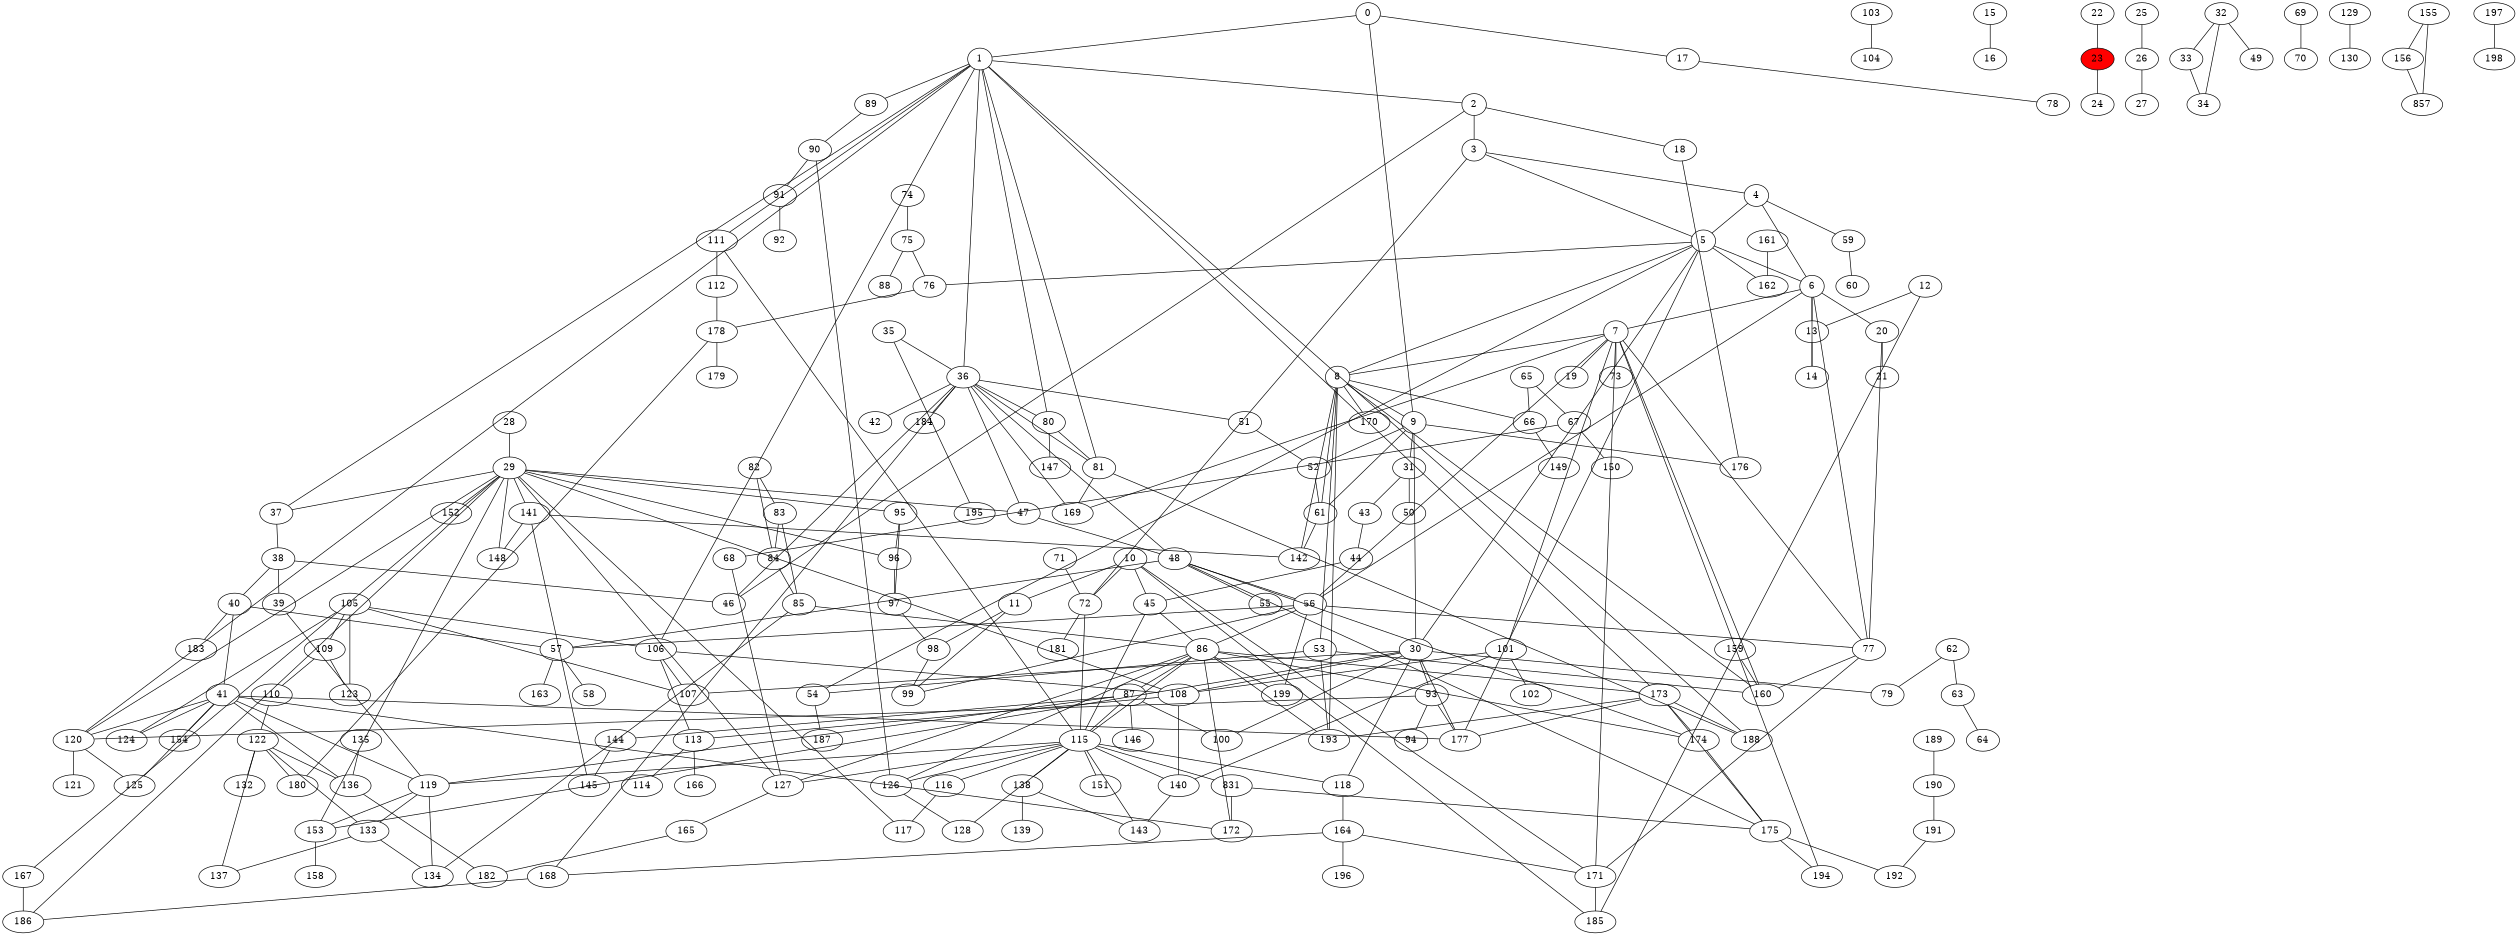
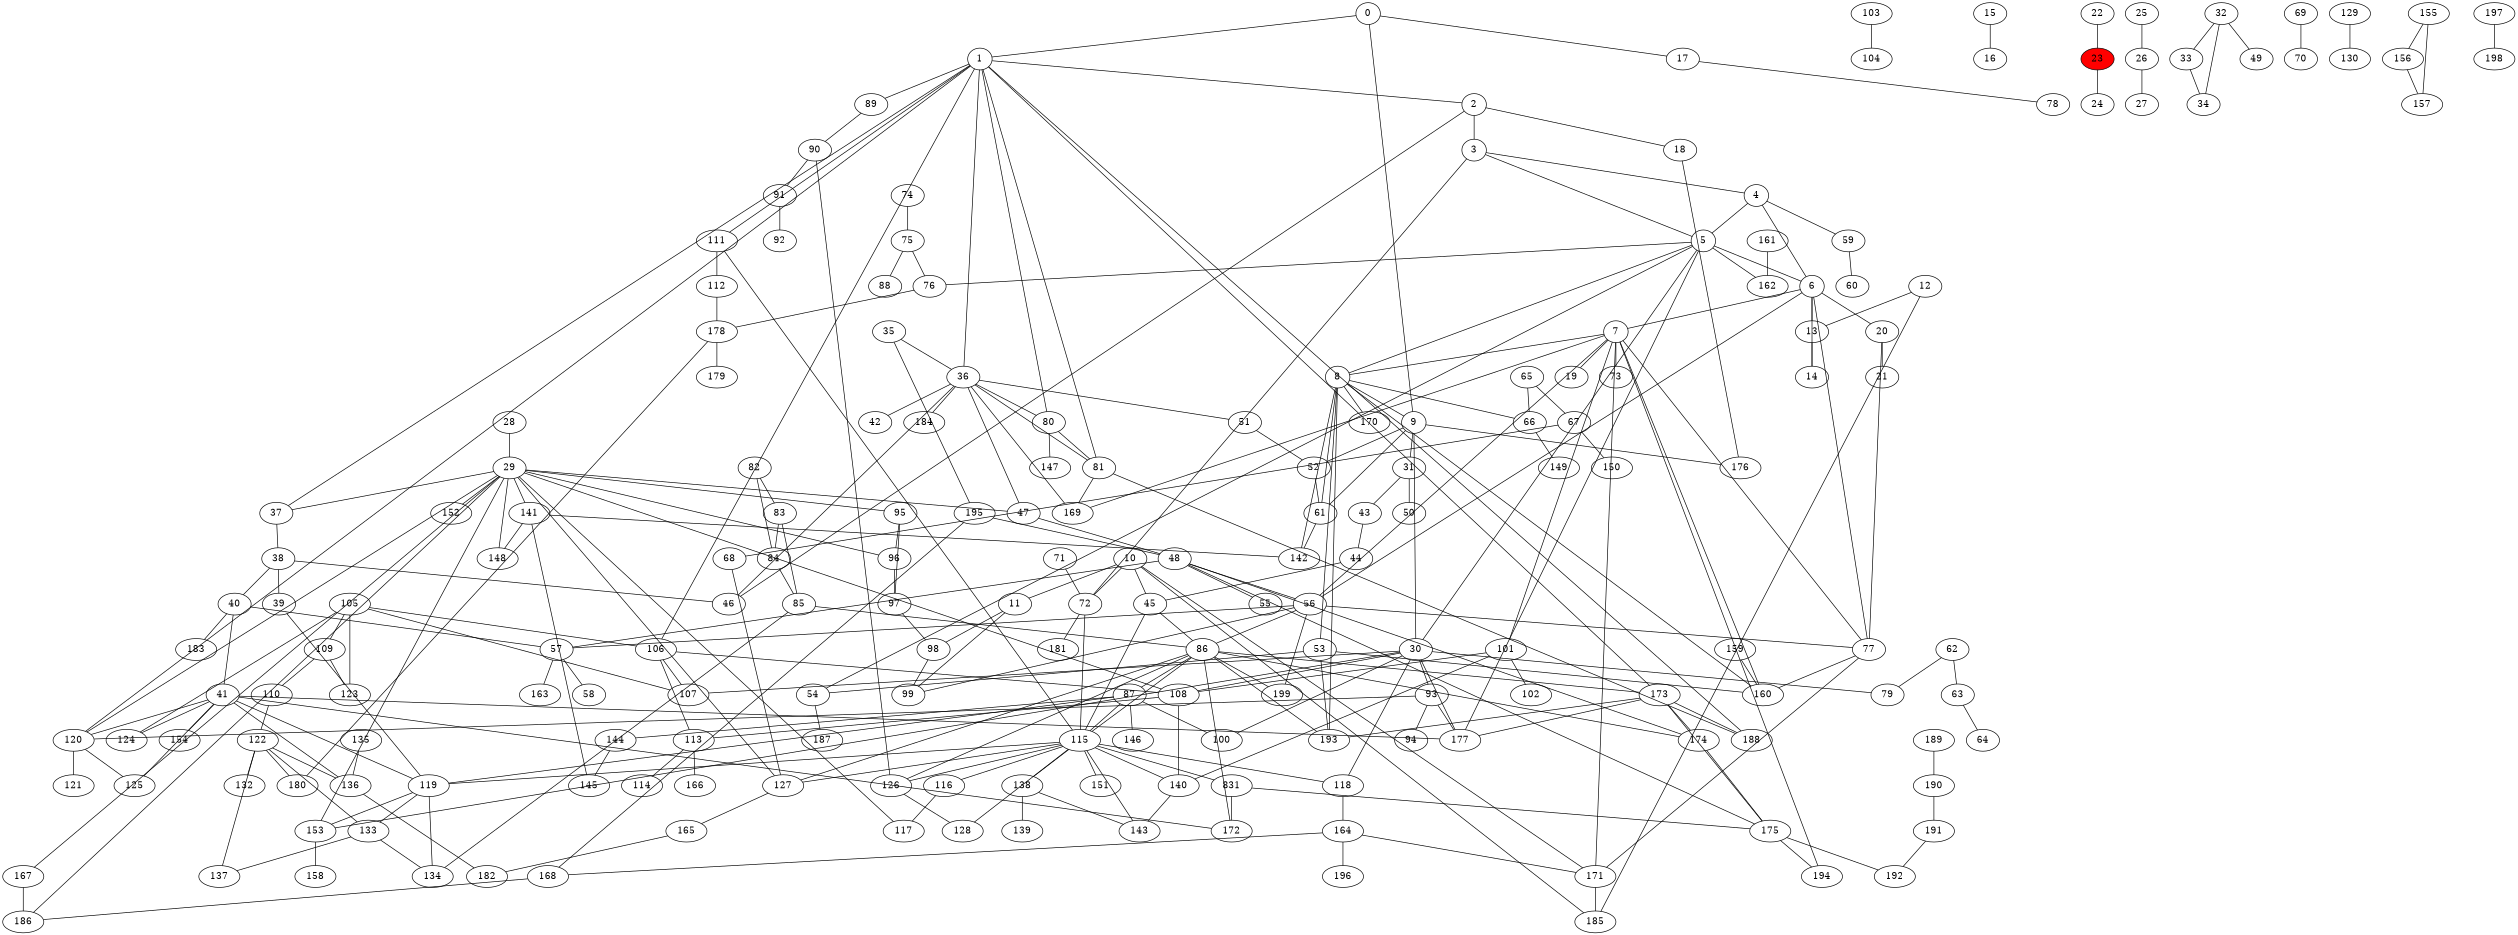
(2422, 105) -> (2422, 105)
(1069, 468) -> (1076, 536)
(756, 627) -> (751, 704)
